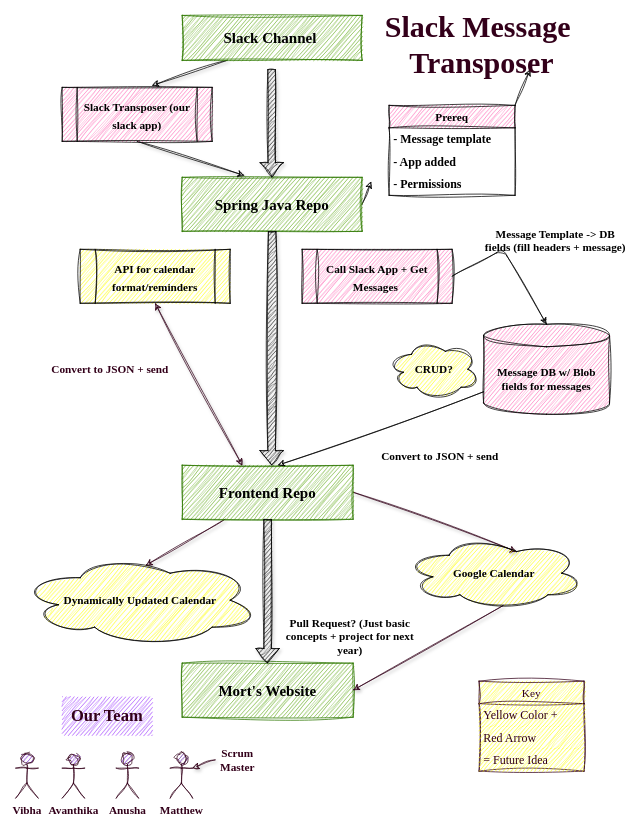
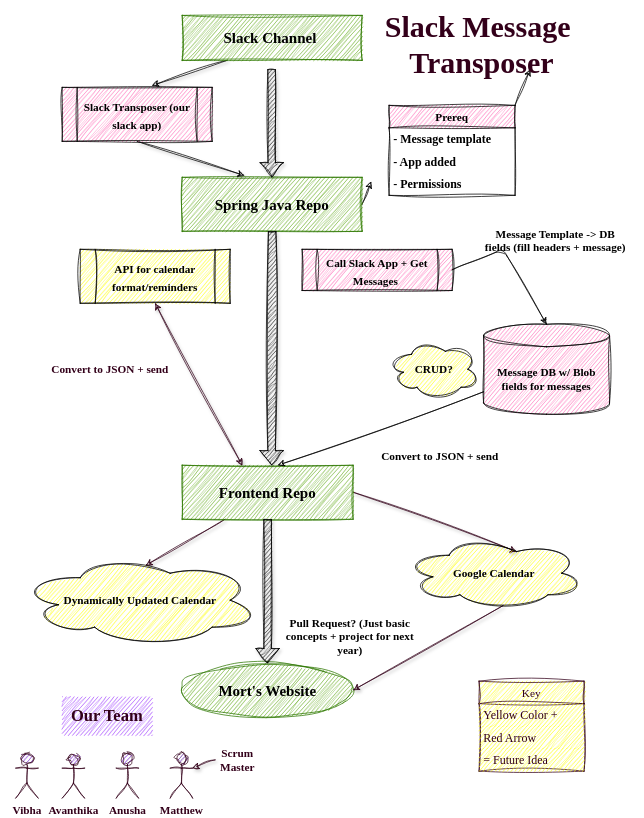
(377, 276) -> (377, 270)
(267, 690) -> (267, 690)
